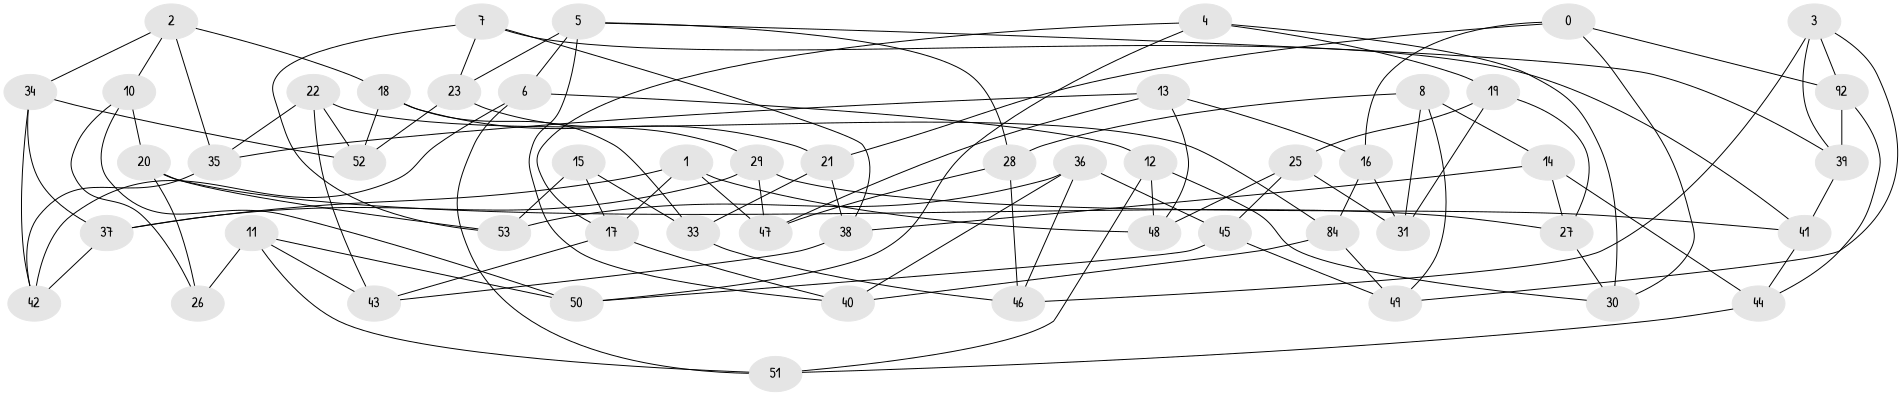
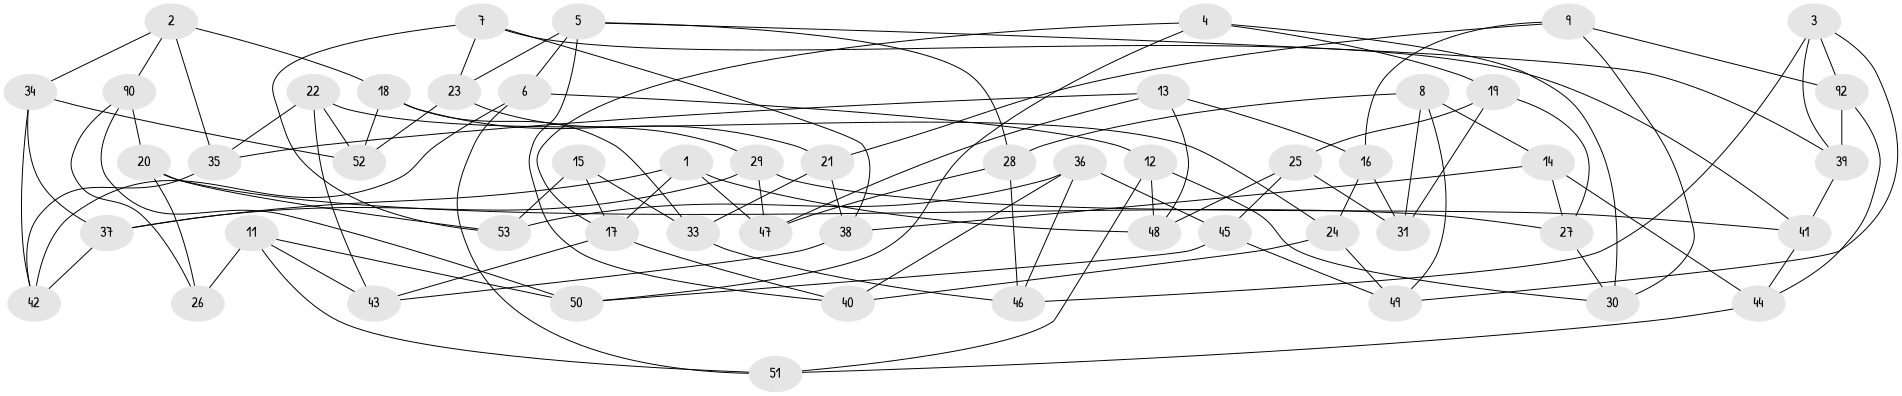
(1569, 22) -> (1569, 22)
(129, 92) -> (129, 92)
(1333, 233) -> (1333, 233)
